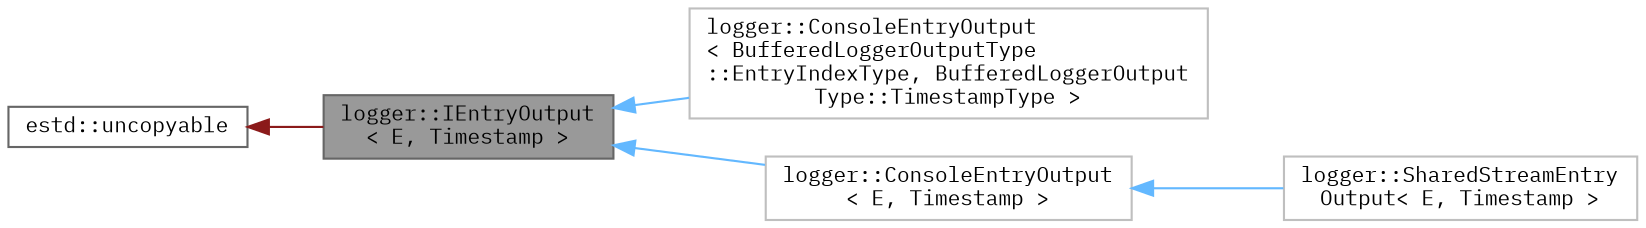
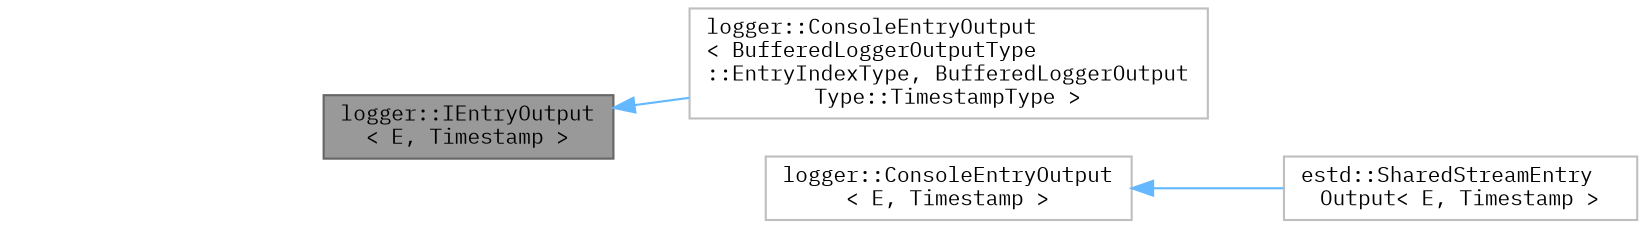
(128, 127) -> none
(700, 156) -> none
(1461, 188) -> (1461, 188)
